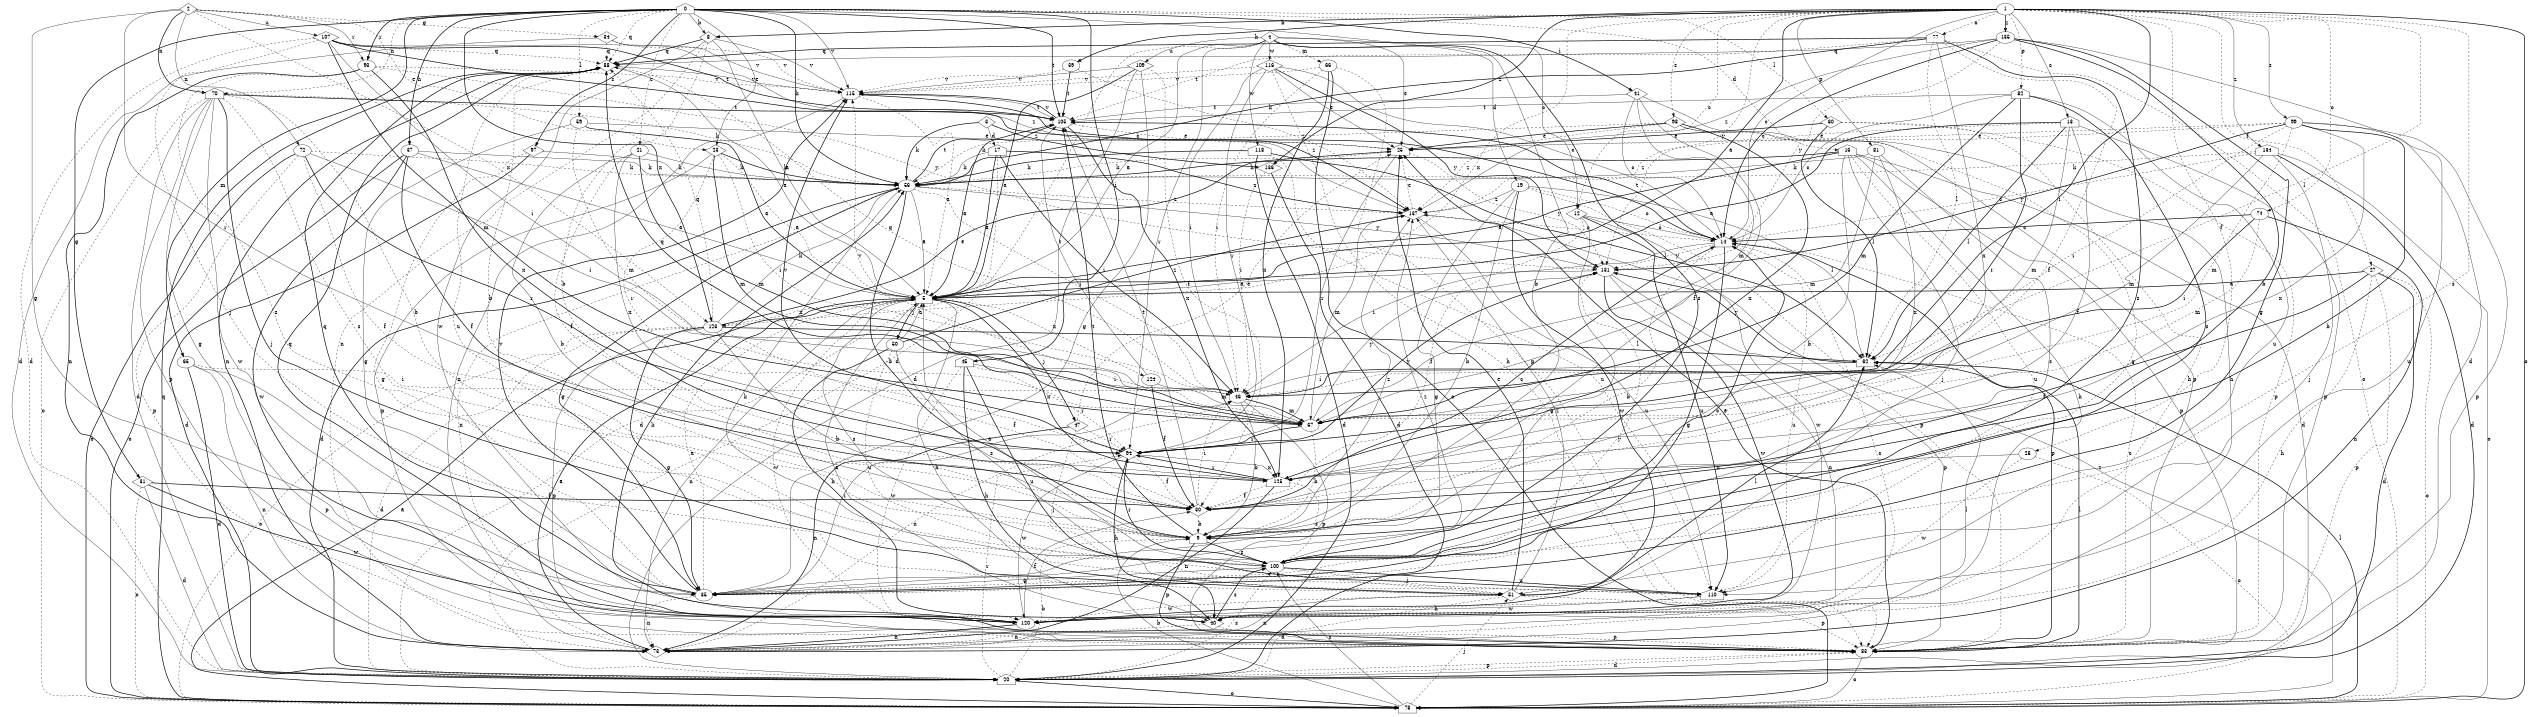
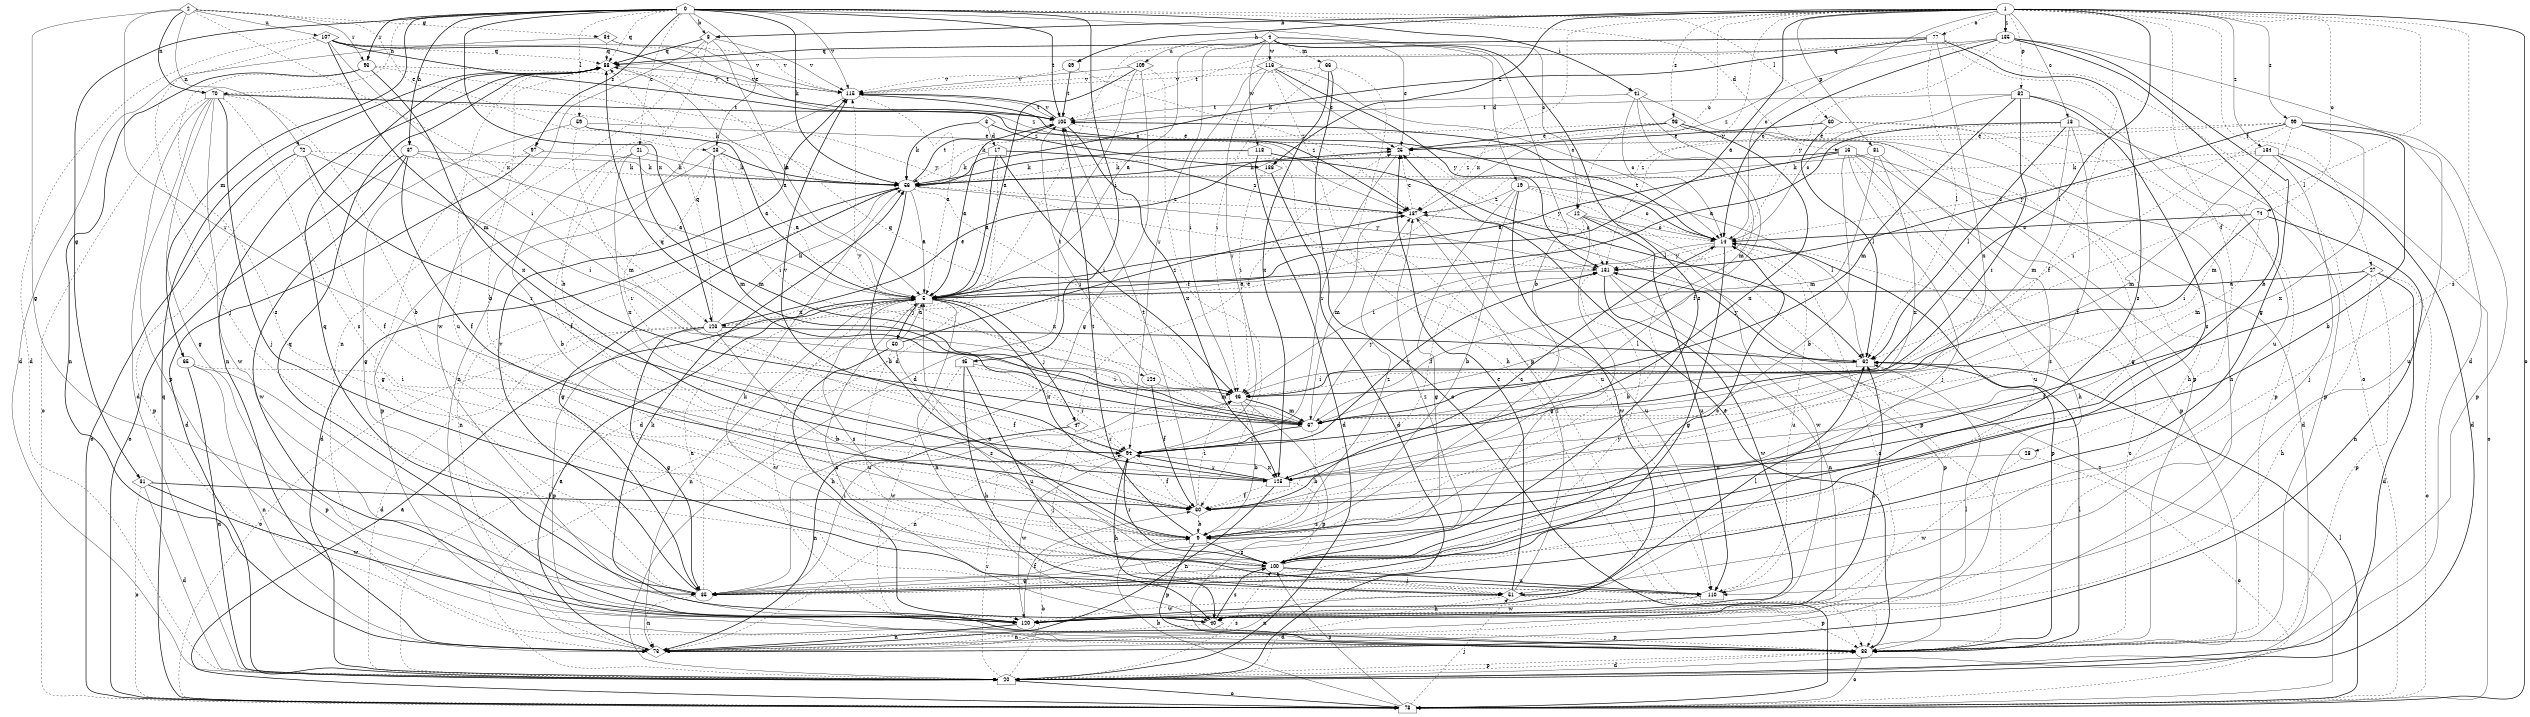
none -> (1551, 617)
